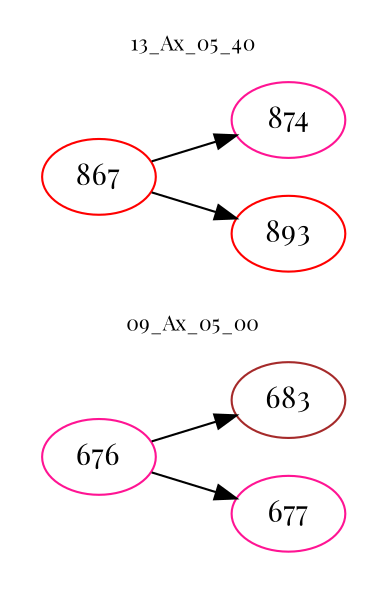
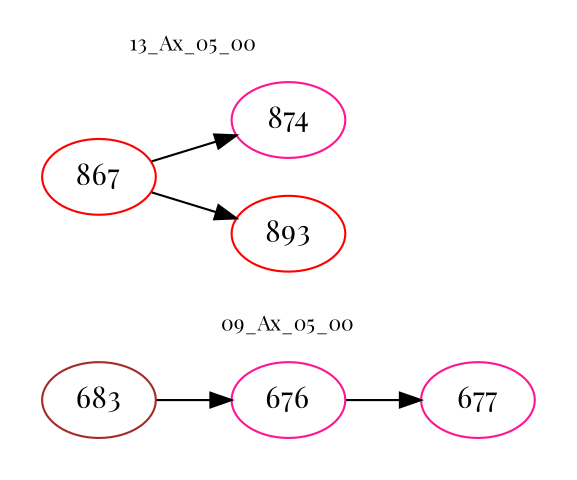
(194, 45) -> (194, 45)
(184, 432) -> (183, 400)
